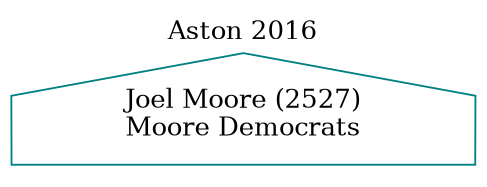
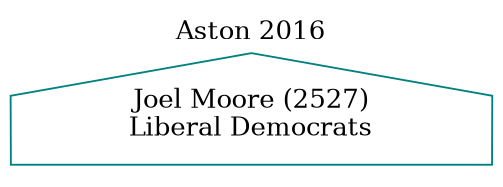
(243, 115) -> (251, 115)
